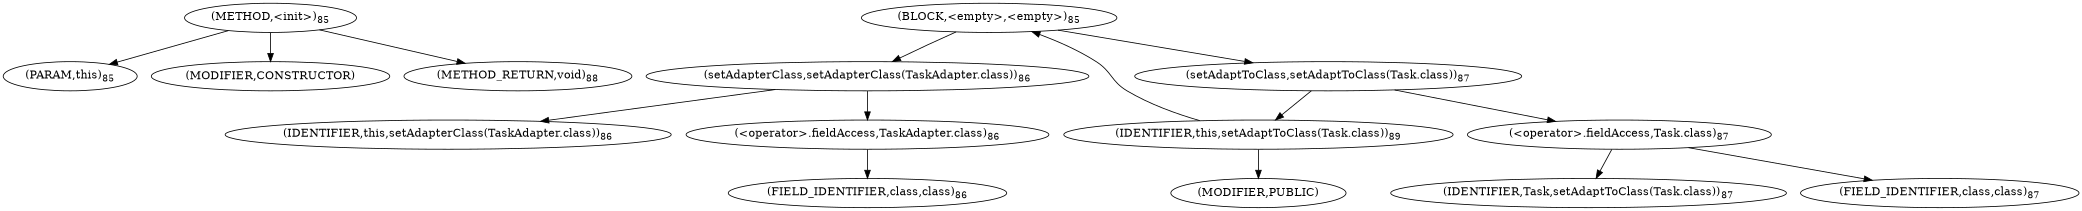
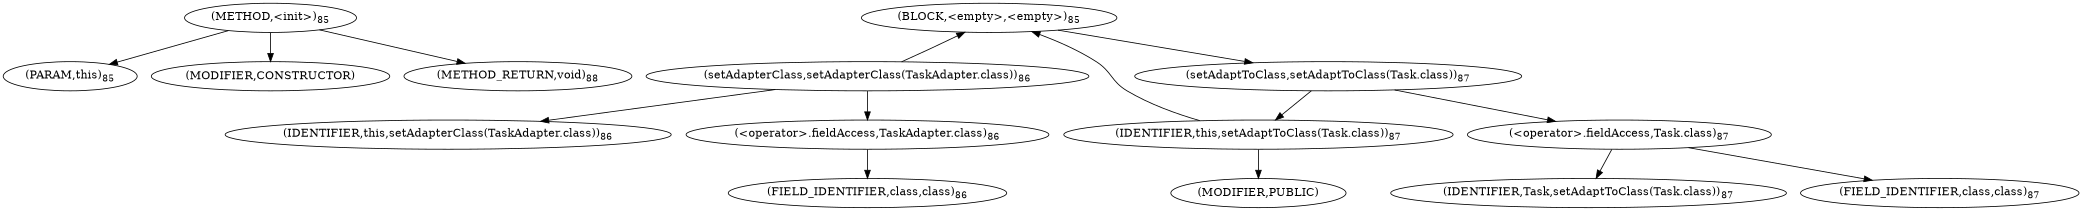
(928, 45) -> (930, 49)
(1395, 133) -> (1395, 133)
